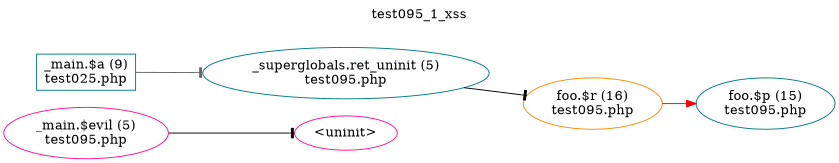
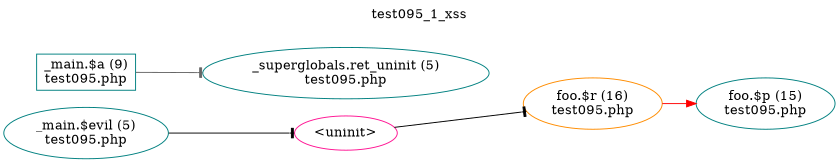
(86, 72) -> (86, 72)
(493, 91) -> (458, 120)
(86, 133) -> (86, 133)
